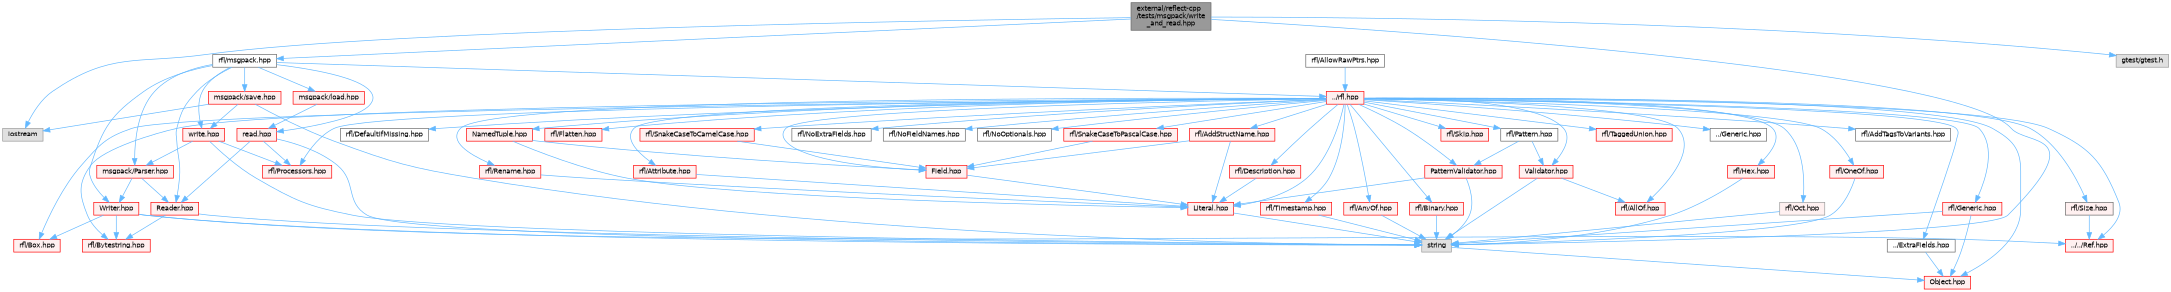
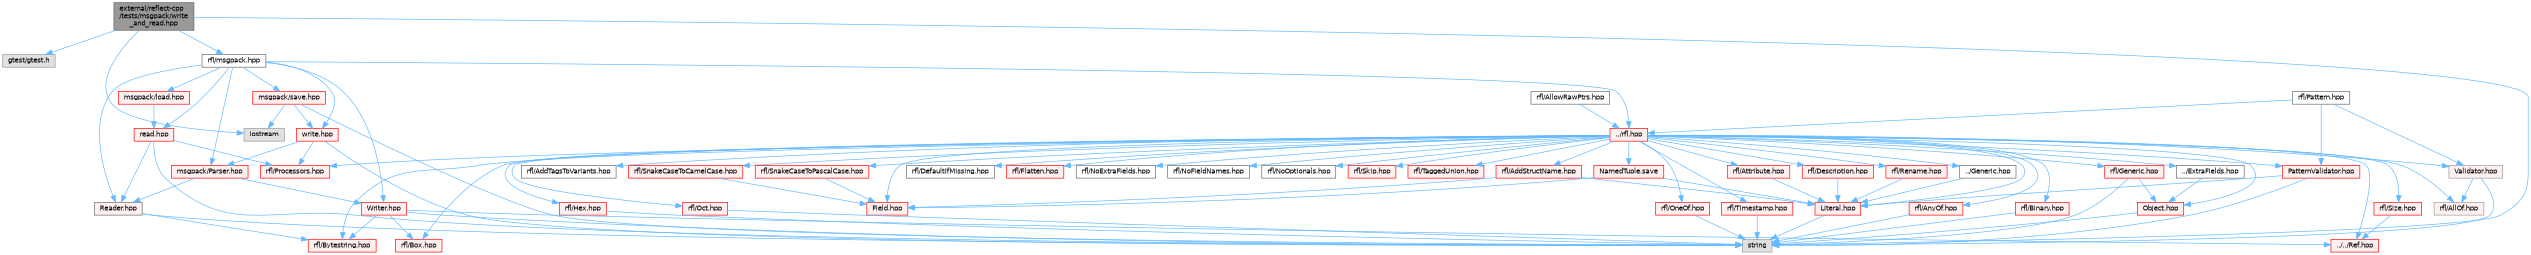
(1429, 115) -> (1974, 116)
(499, 135) -> (1629, 172)
(1546, 172) -> (2476, 172)
(1074, 190) -> (1916, 190)
(175, 209) -> (118, 209)
(1640, 209) -> (2459, 209)
(1802, 209) -> (705, 209)
(2089, 209) -> (2398, 209)
(1684, 264) -> (1958, 230)
